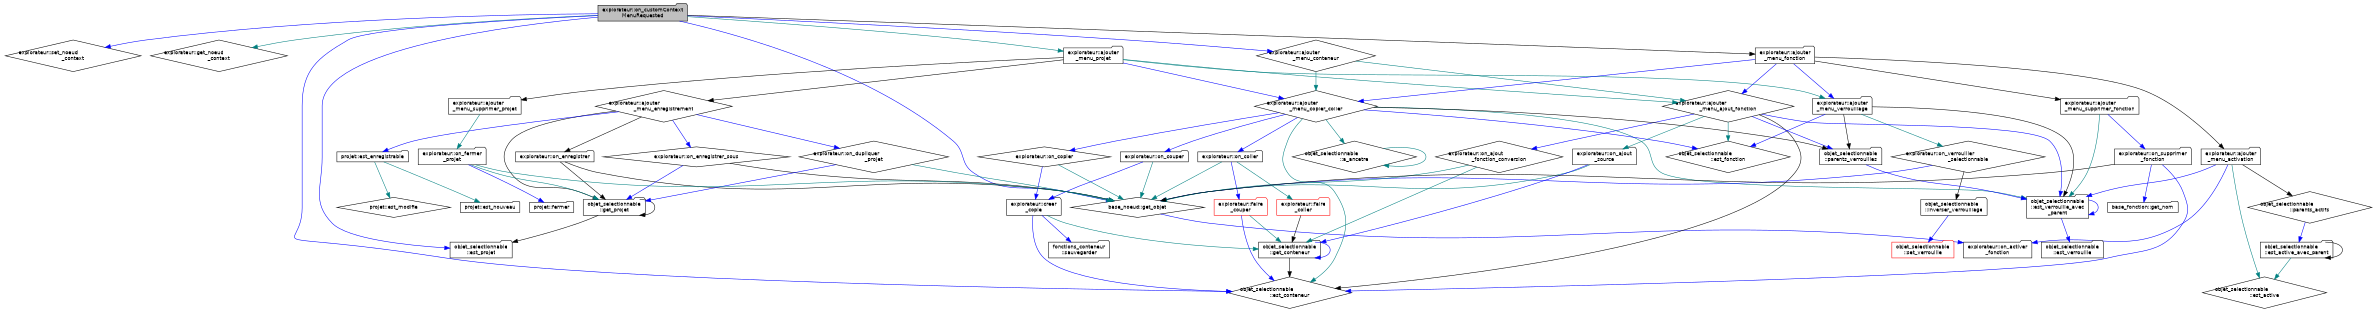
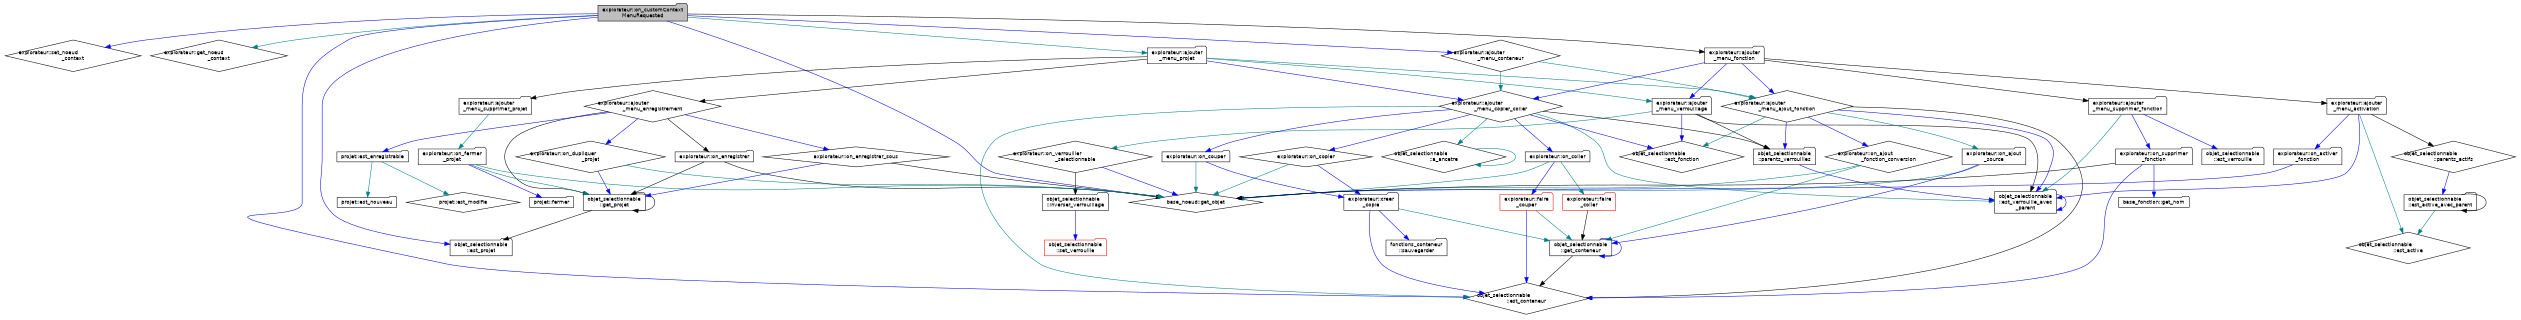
(2065, 228) -> (2178, 130)
(1559, 235) -> (1926, 187)
